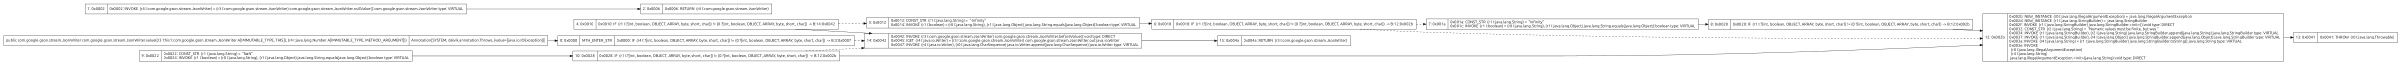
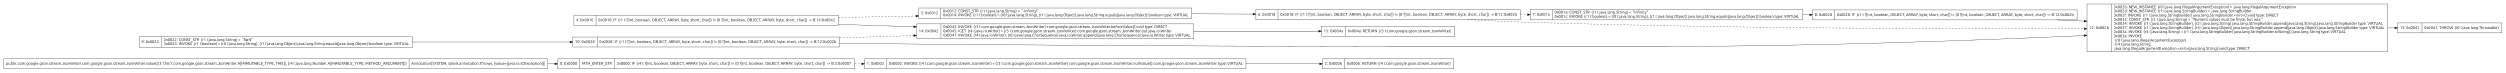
(858, 41) -> (858, 64)
